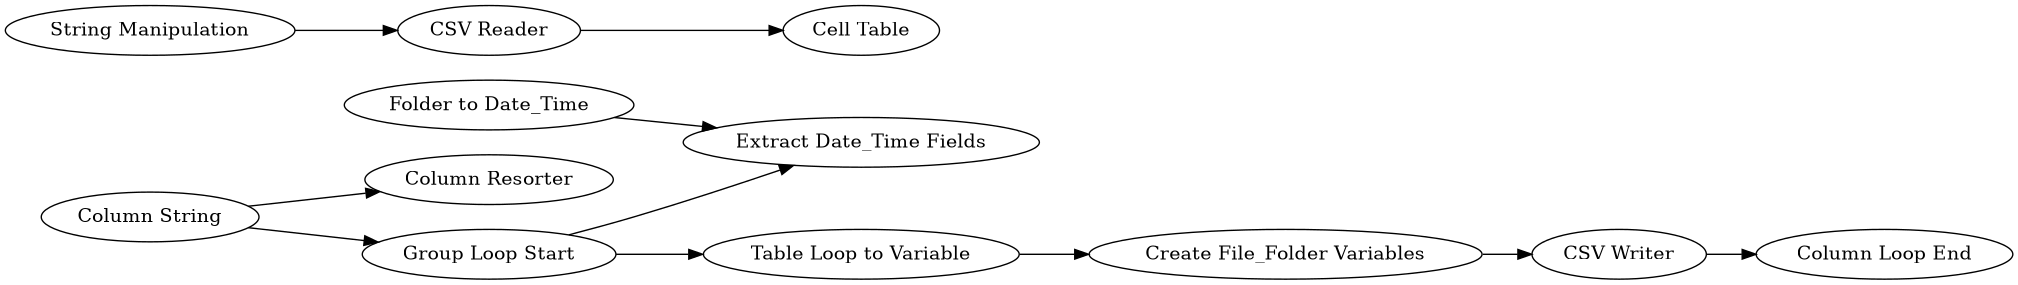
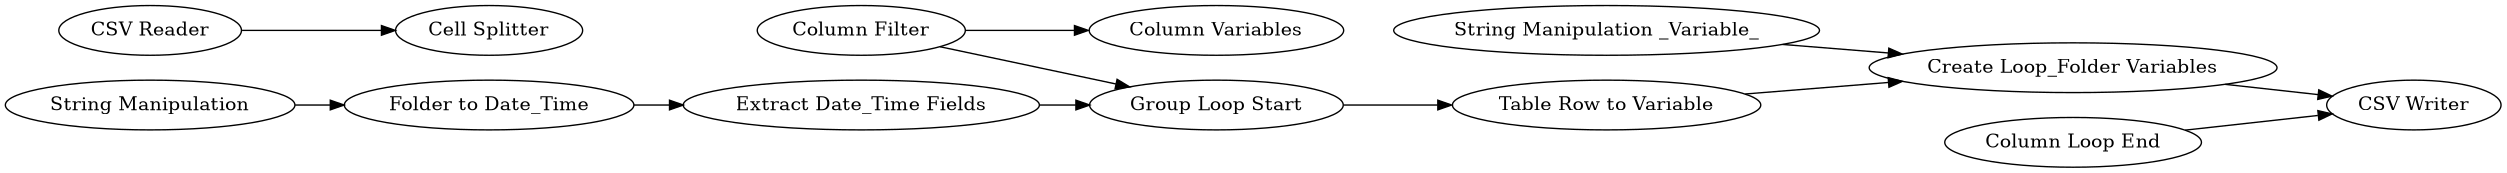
(339, 30) -> (313, 105)
(861, 30) -> (489, 30)
none -> (1607, 30)
(489, 180) -> (1216, 30)
(675, 204) -> (1058, 105)
(150, 217) -> (861, 30)
(861, 254) -> (1607, 105)
(1286, 254) -> (2073, 68)
(1724, 254) -> (2251, 123)
